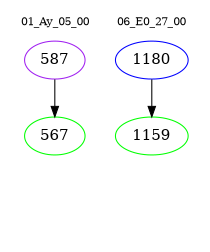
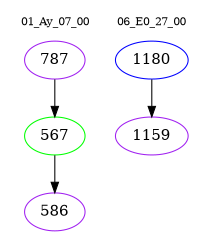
(55, 23) -> (55, 23)
(55, 60) -> (55, 60)
(152, 136) -> (152, 136)
none -> (55, 212)
